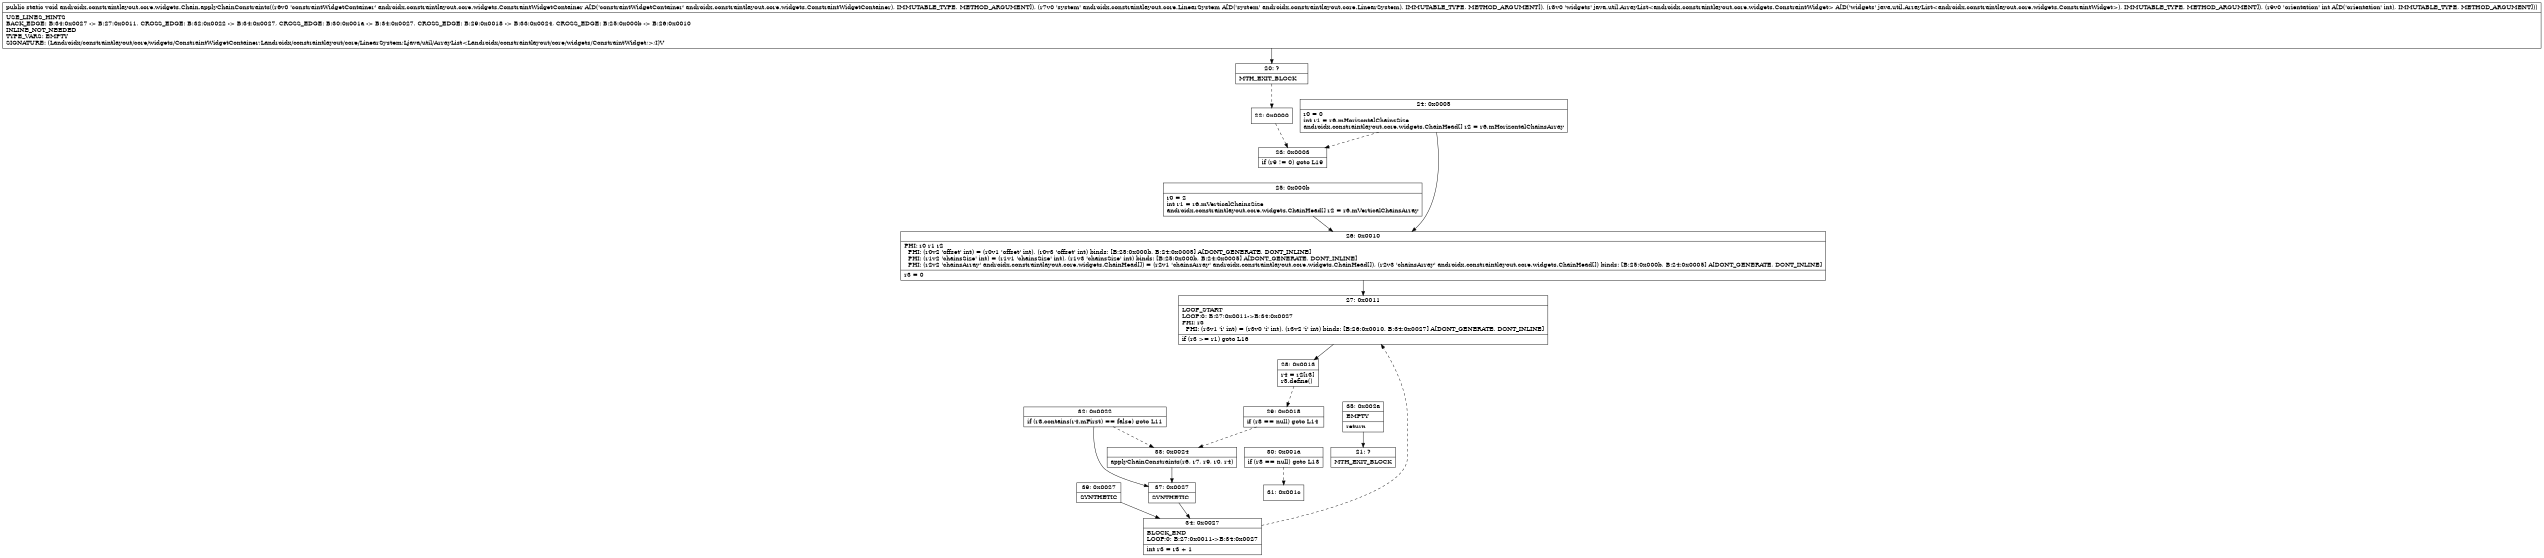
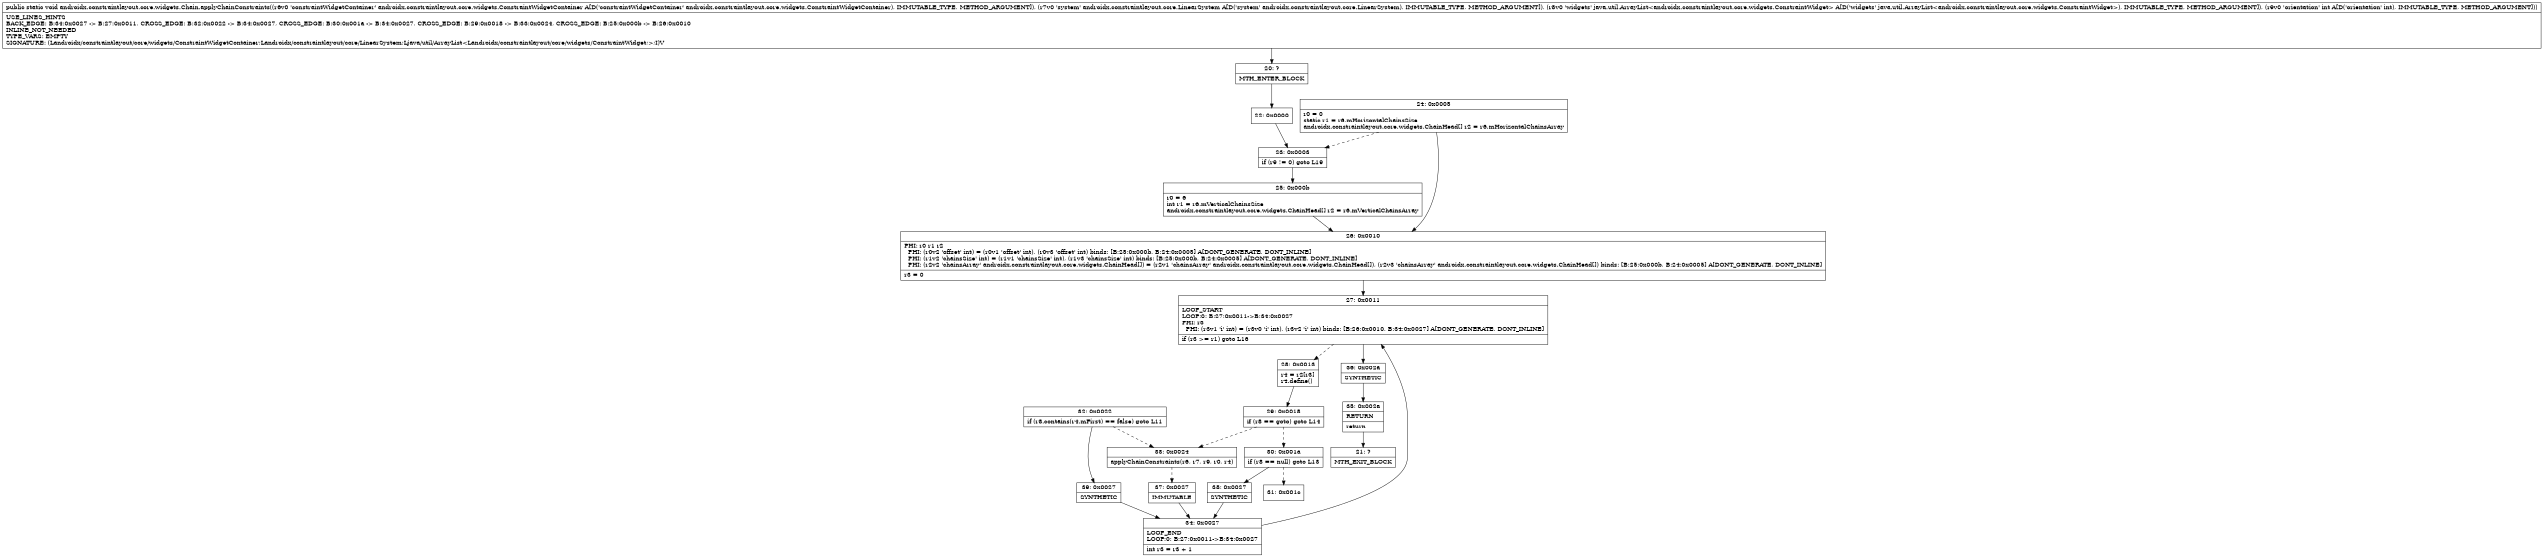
(1268, 79) -> (1272, 79)
(1272, 94) -> (1272, 94)
(1356, 121) -> (1361, 121)
(1281, 134) -> (1281, 134)
none -> (1293, 173)
(1176, 198) -> (1176, 198)
(1326, 351) -> (1326, 351)
none -> (1363, 373)
(1297, 381) -> (1297, 381)
(1291, 395) -> (1291, 395)
(1357, 417) -> (1360, 417)
(1283, 422) -> (1284, 422)
none -> (1284, 435)
(1104, 468) -> (1088, 453)
(1172, 473) -> (1172, 473)
(1394, 479) -> (1394, 479)
none -> (1229, 493)
(1171, 498) -> (1172, 498)
(1167, 533) -> (1164, 533)
